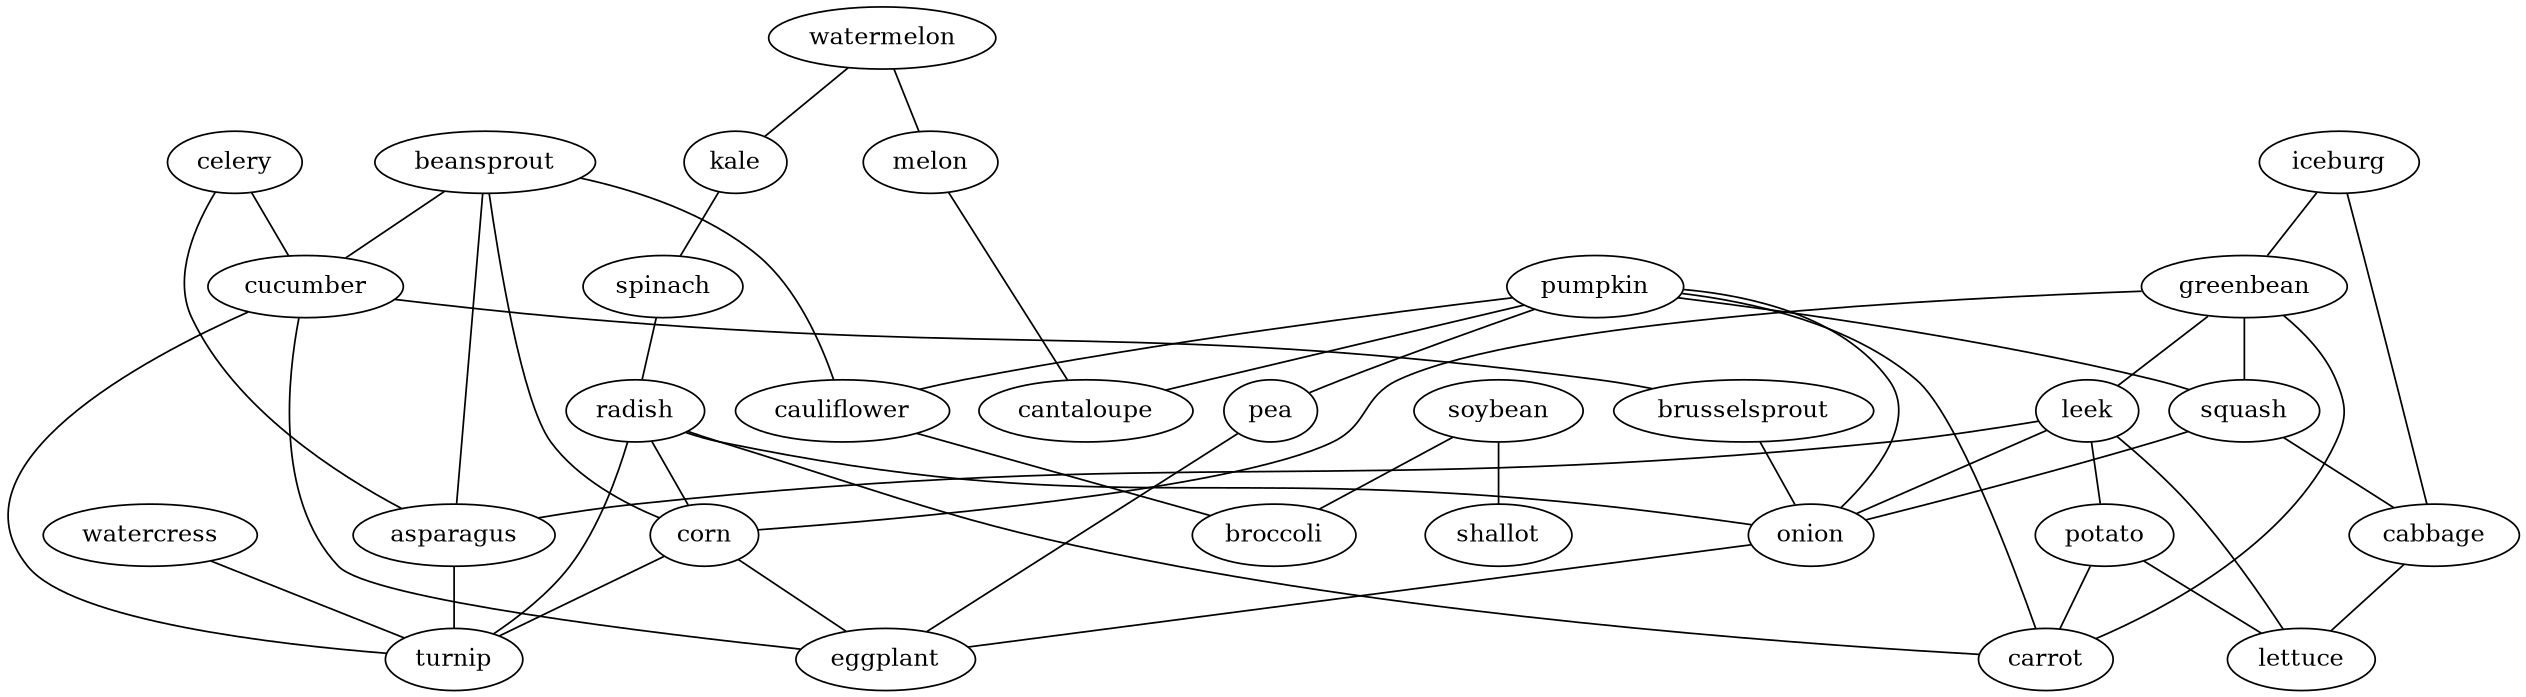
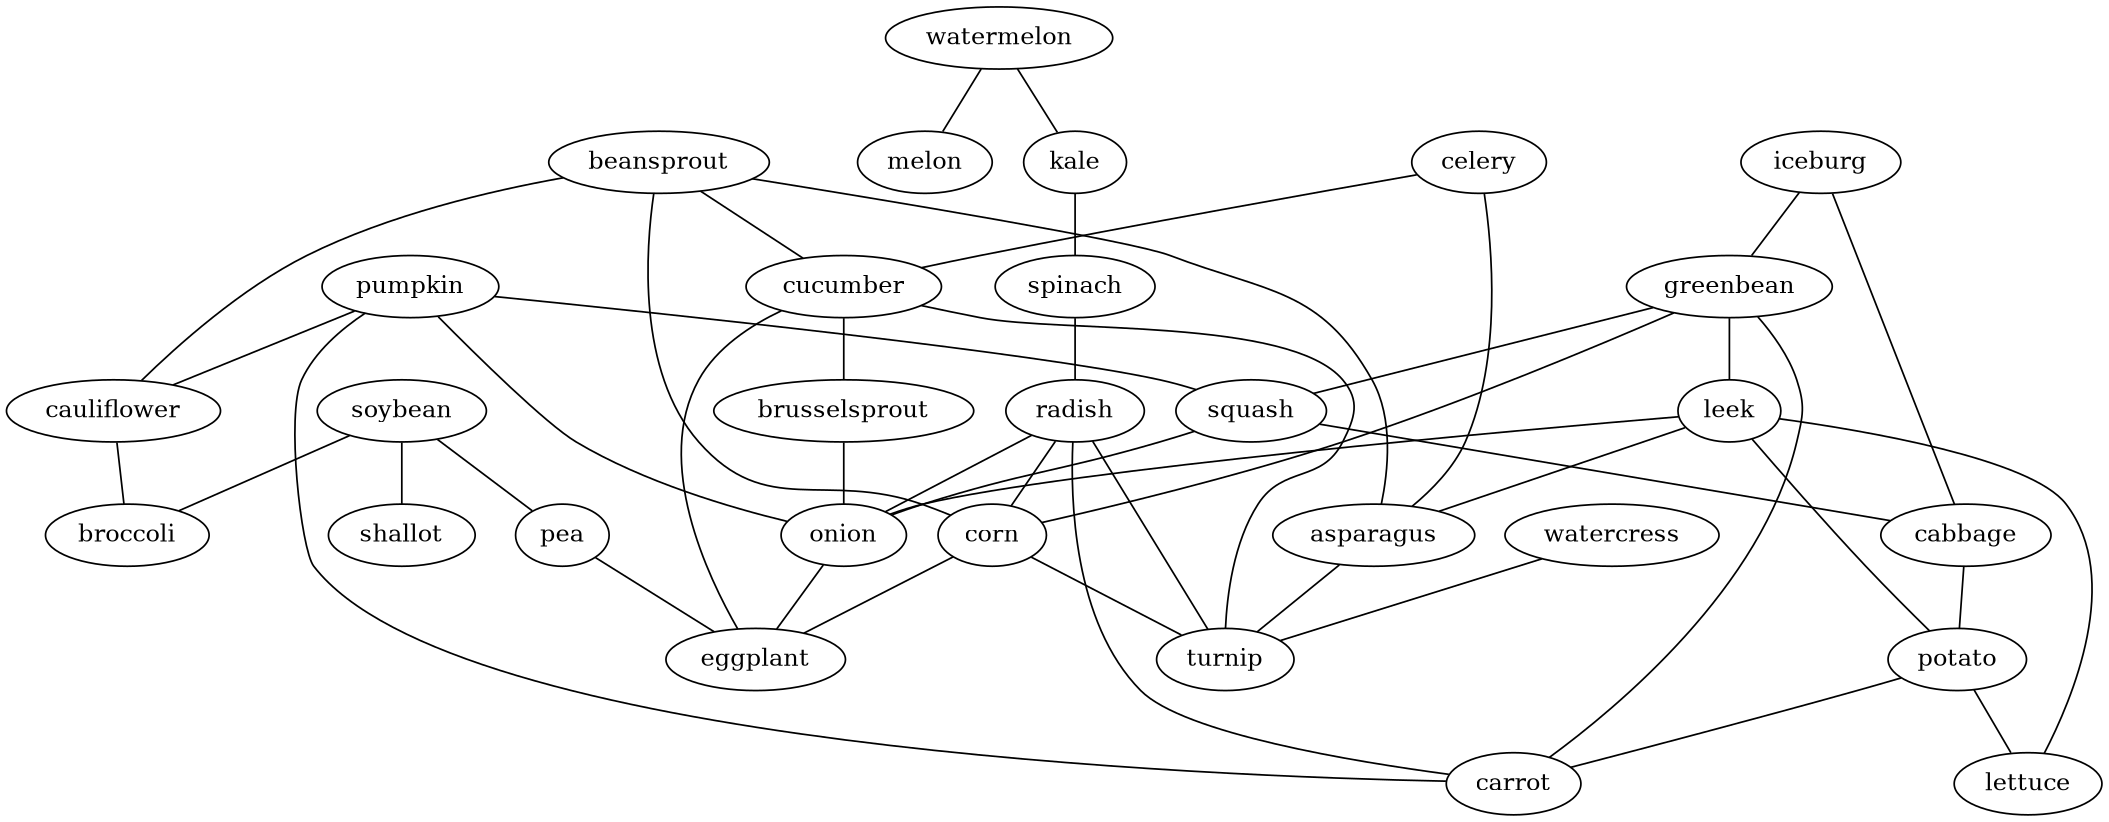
(1427, 348) -> (485, 475)
(1086, 411) -> none
(2368, 598) -> (1962, 597)
